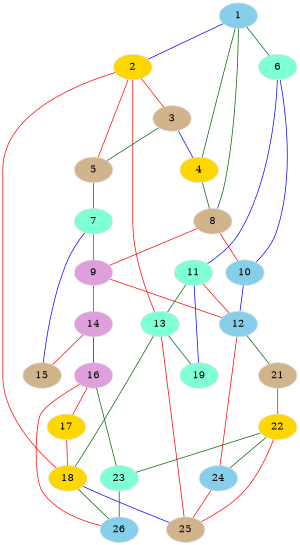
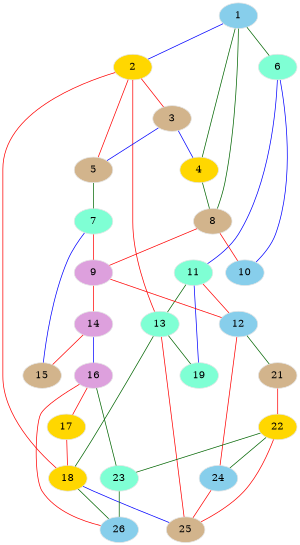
(138, 141) -> (138, 141)
(242, 298) -> none
